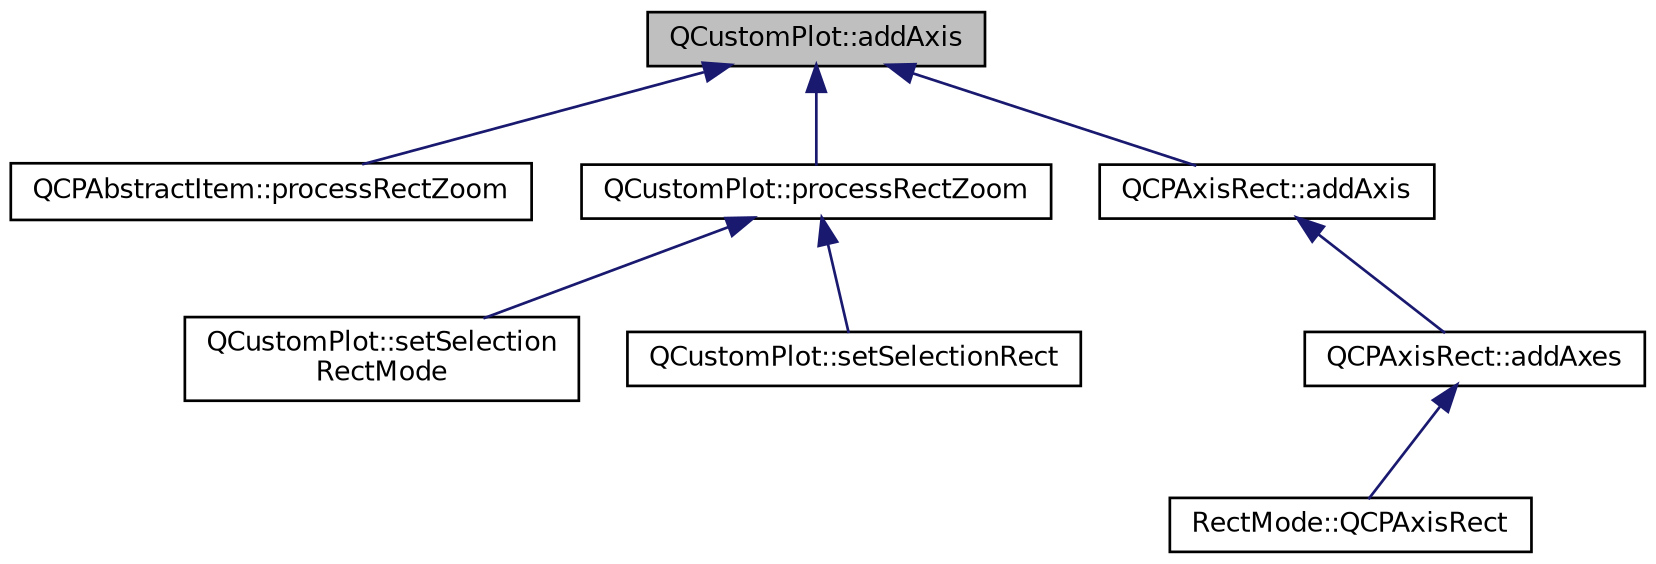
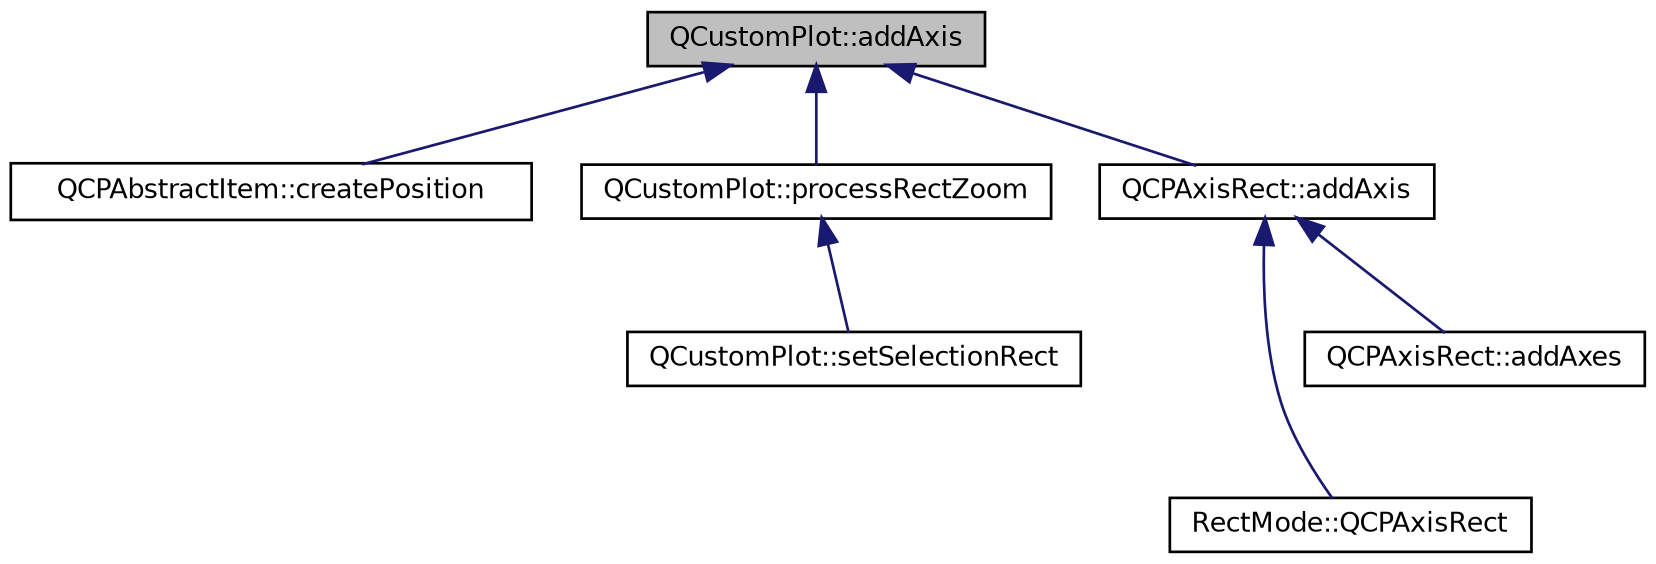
(271, 192) -> (271, 192)
(382, 359) -> none
(1404, 453) -> (1275, 378)
